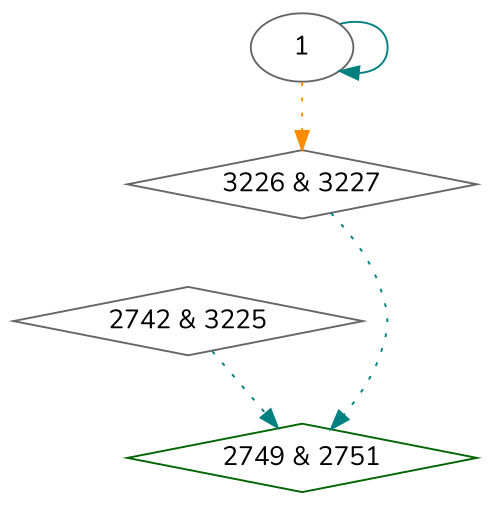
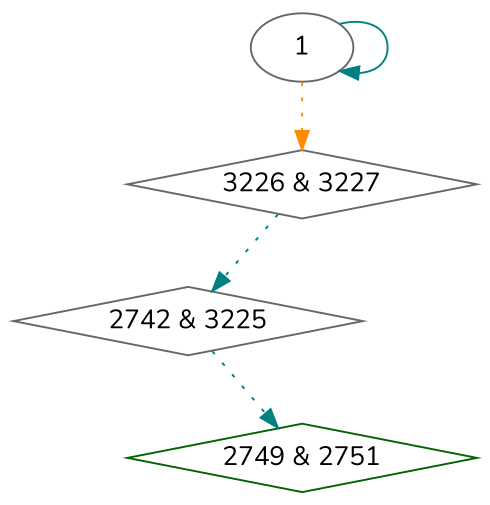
(387, 311) -> (251, 245)
